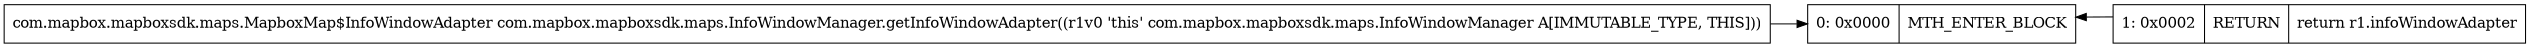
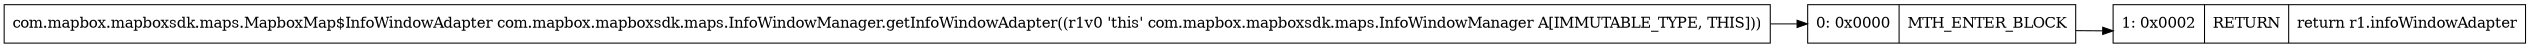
(2100, 17) -> (2089, 31)
